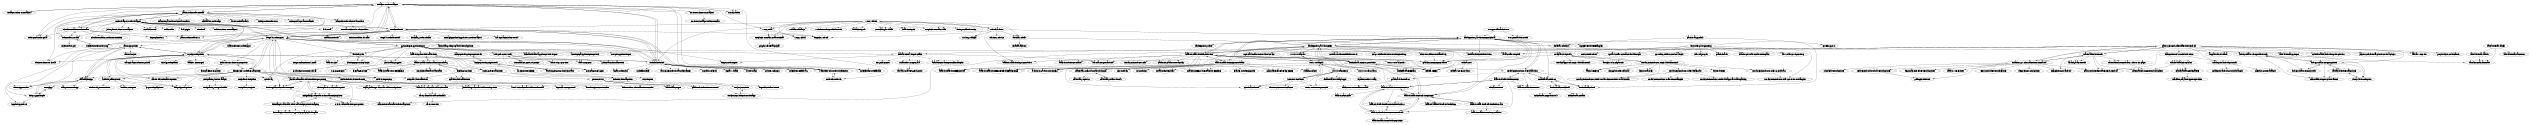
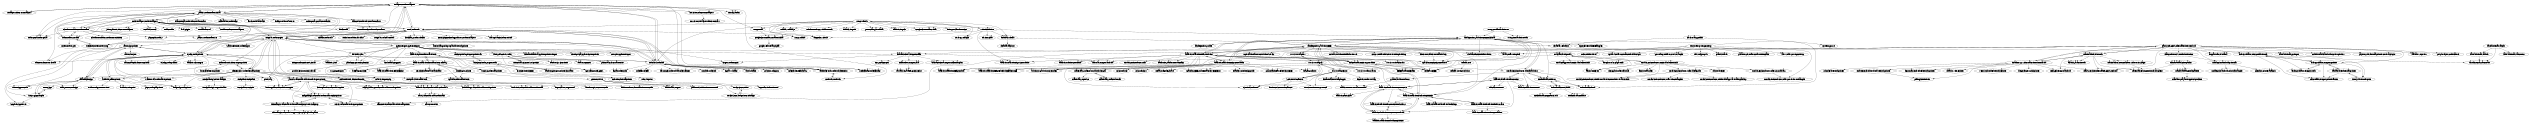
(201, 30) -> (204, 30)
(997, 38) -> (987, 38)
